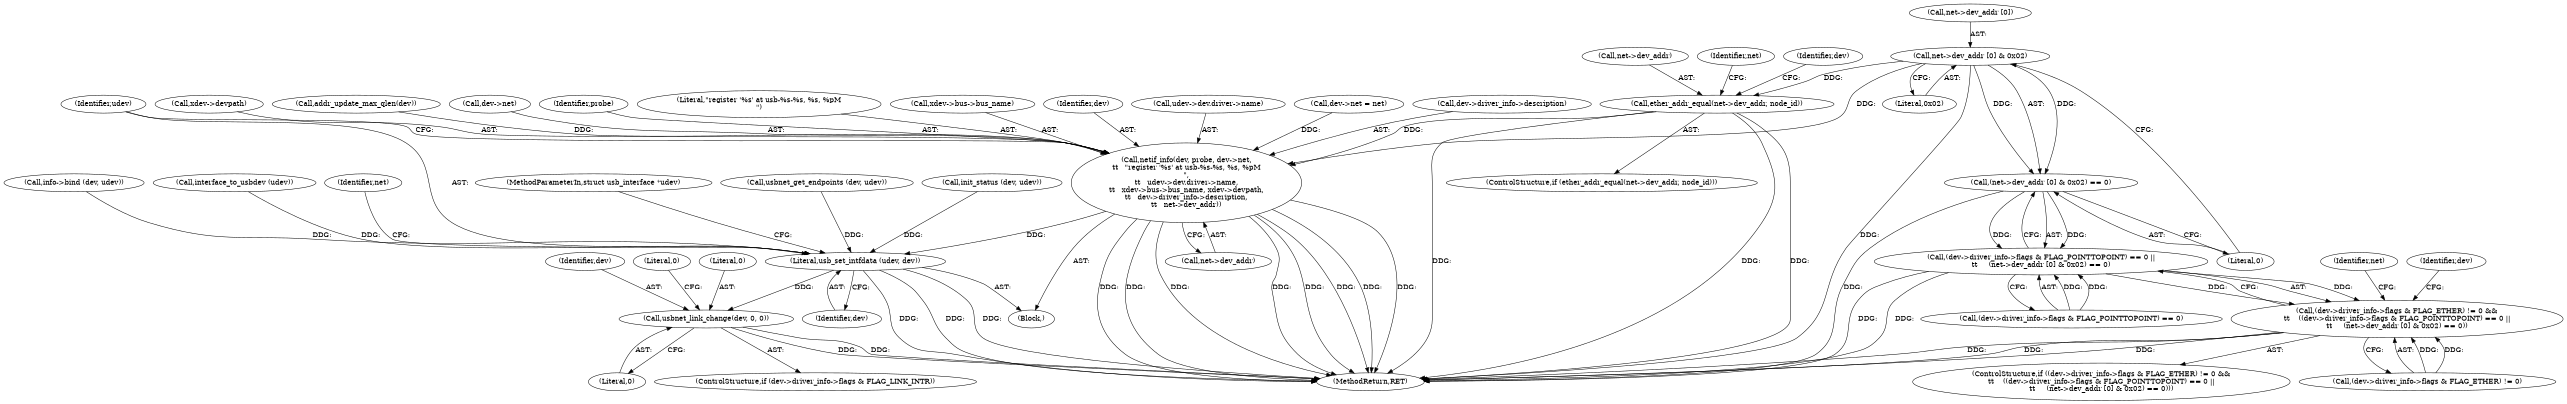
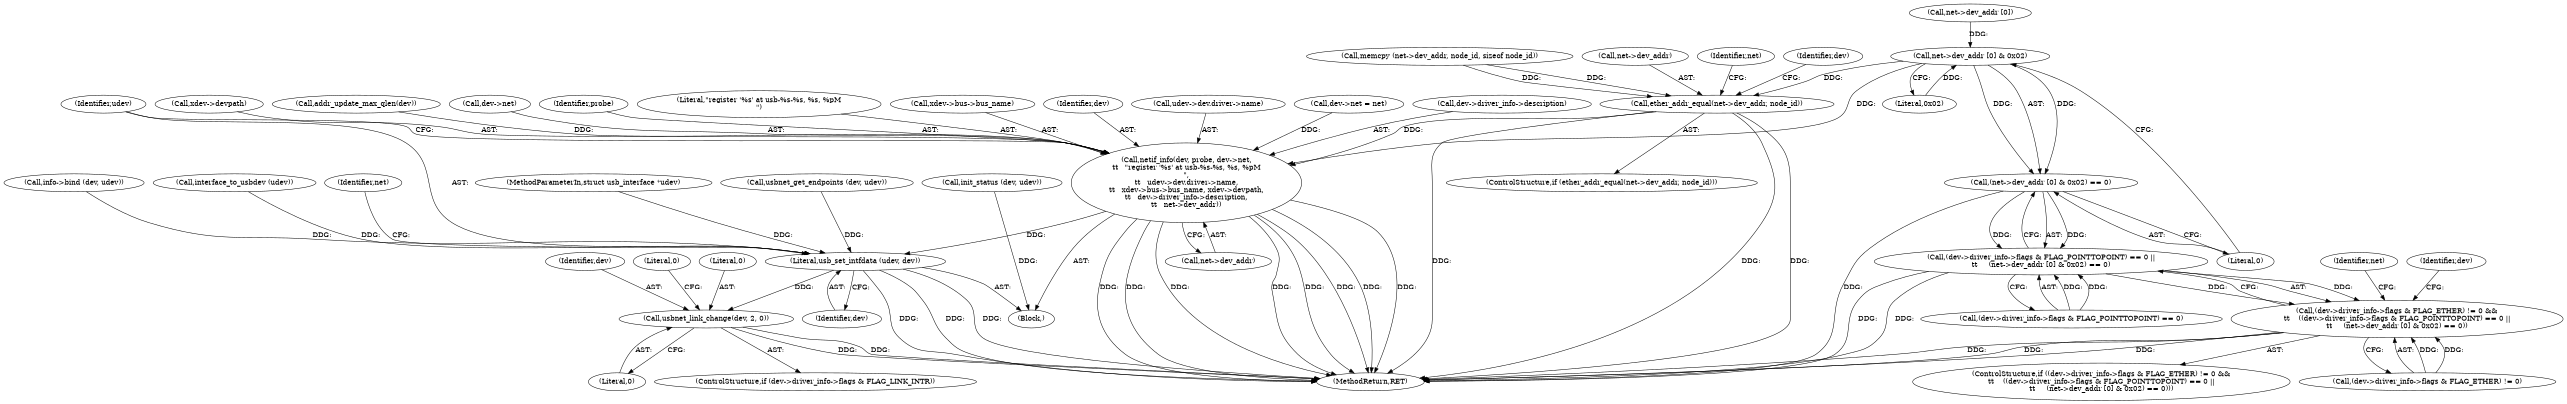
(1980, 35) -> (1980, 35)
none -> (1440, 56)
(1954, 78) -> (1954, 78)
(926, 221) -> (1011, 248)
(784, 235) -> (784, 235)
(706, 319) -> (706, 319)
(1777, 345) -> none
